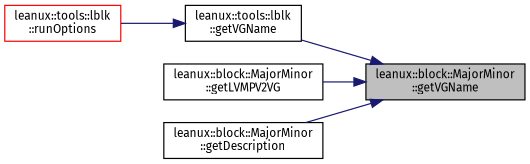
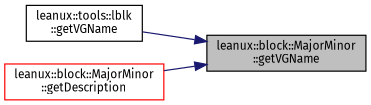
(63, 23) -> none
(243, 82) -> none
(243, 141) -> (84, 82)
